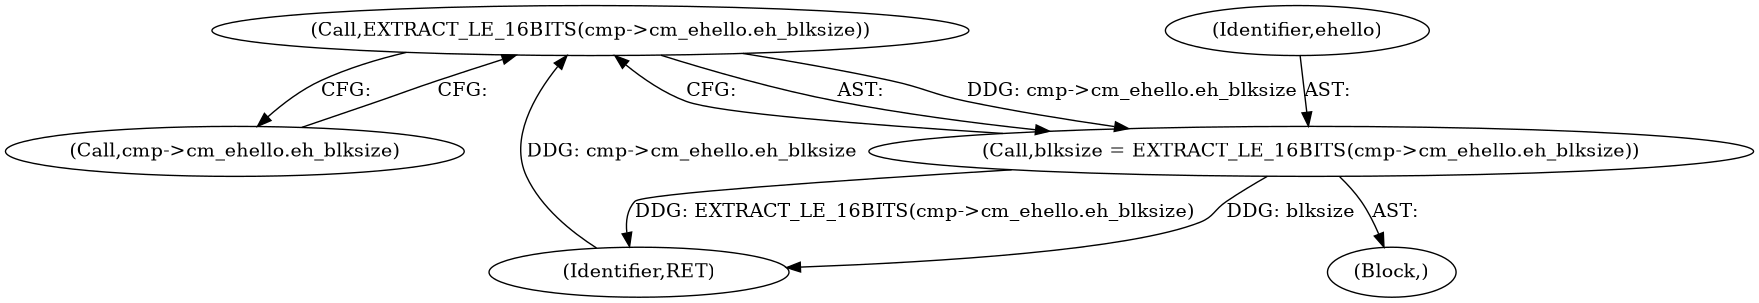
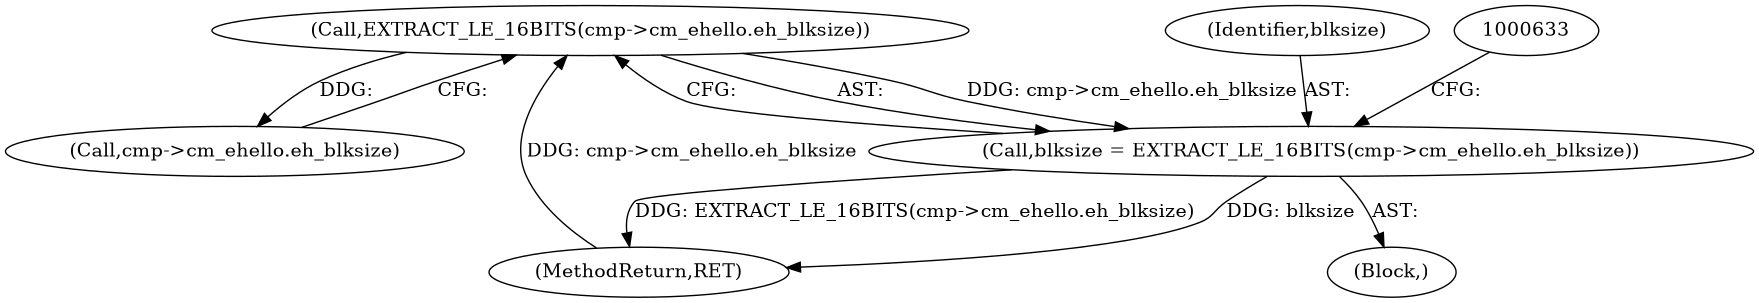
(1297, 31) -> (1297, 31)
none -> (1527, 31)
(349, 91) -> (349, 91)
(639, 272) -> (639, 272)
